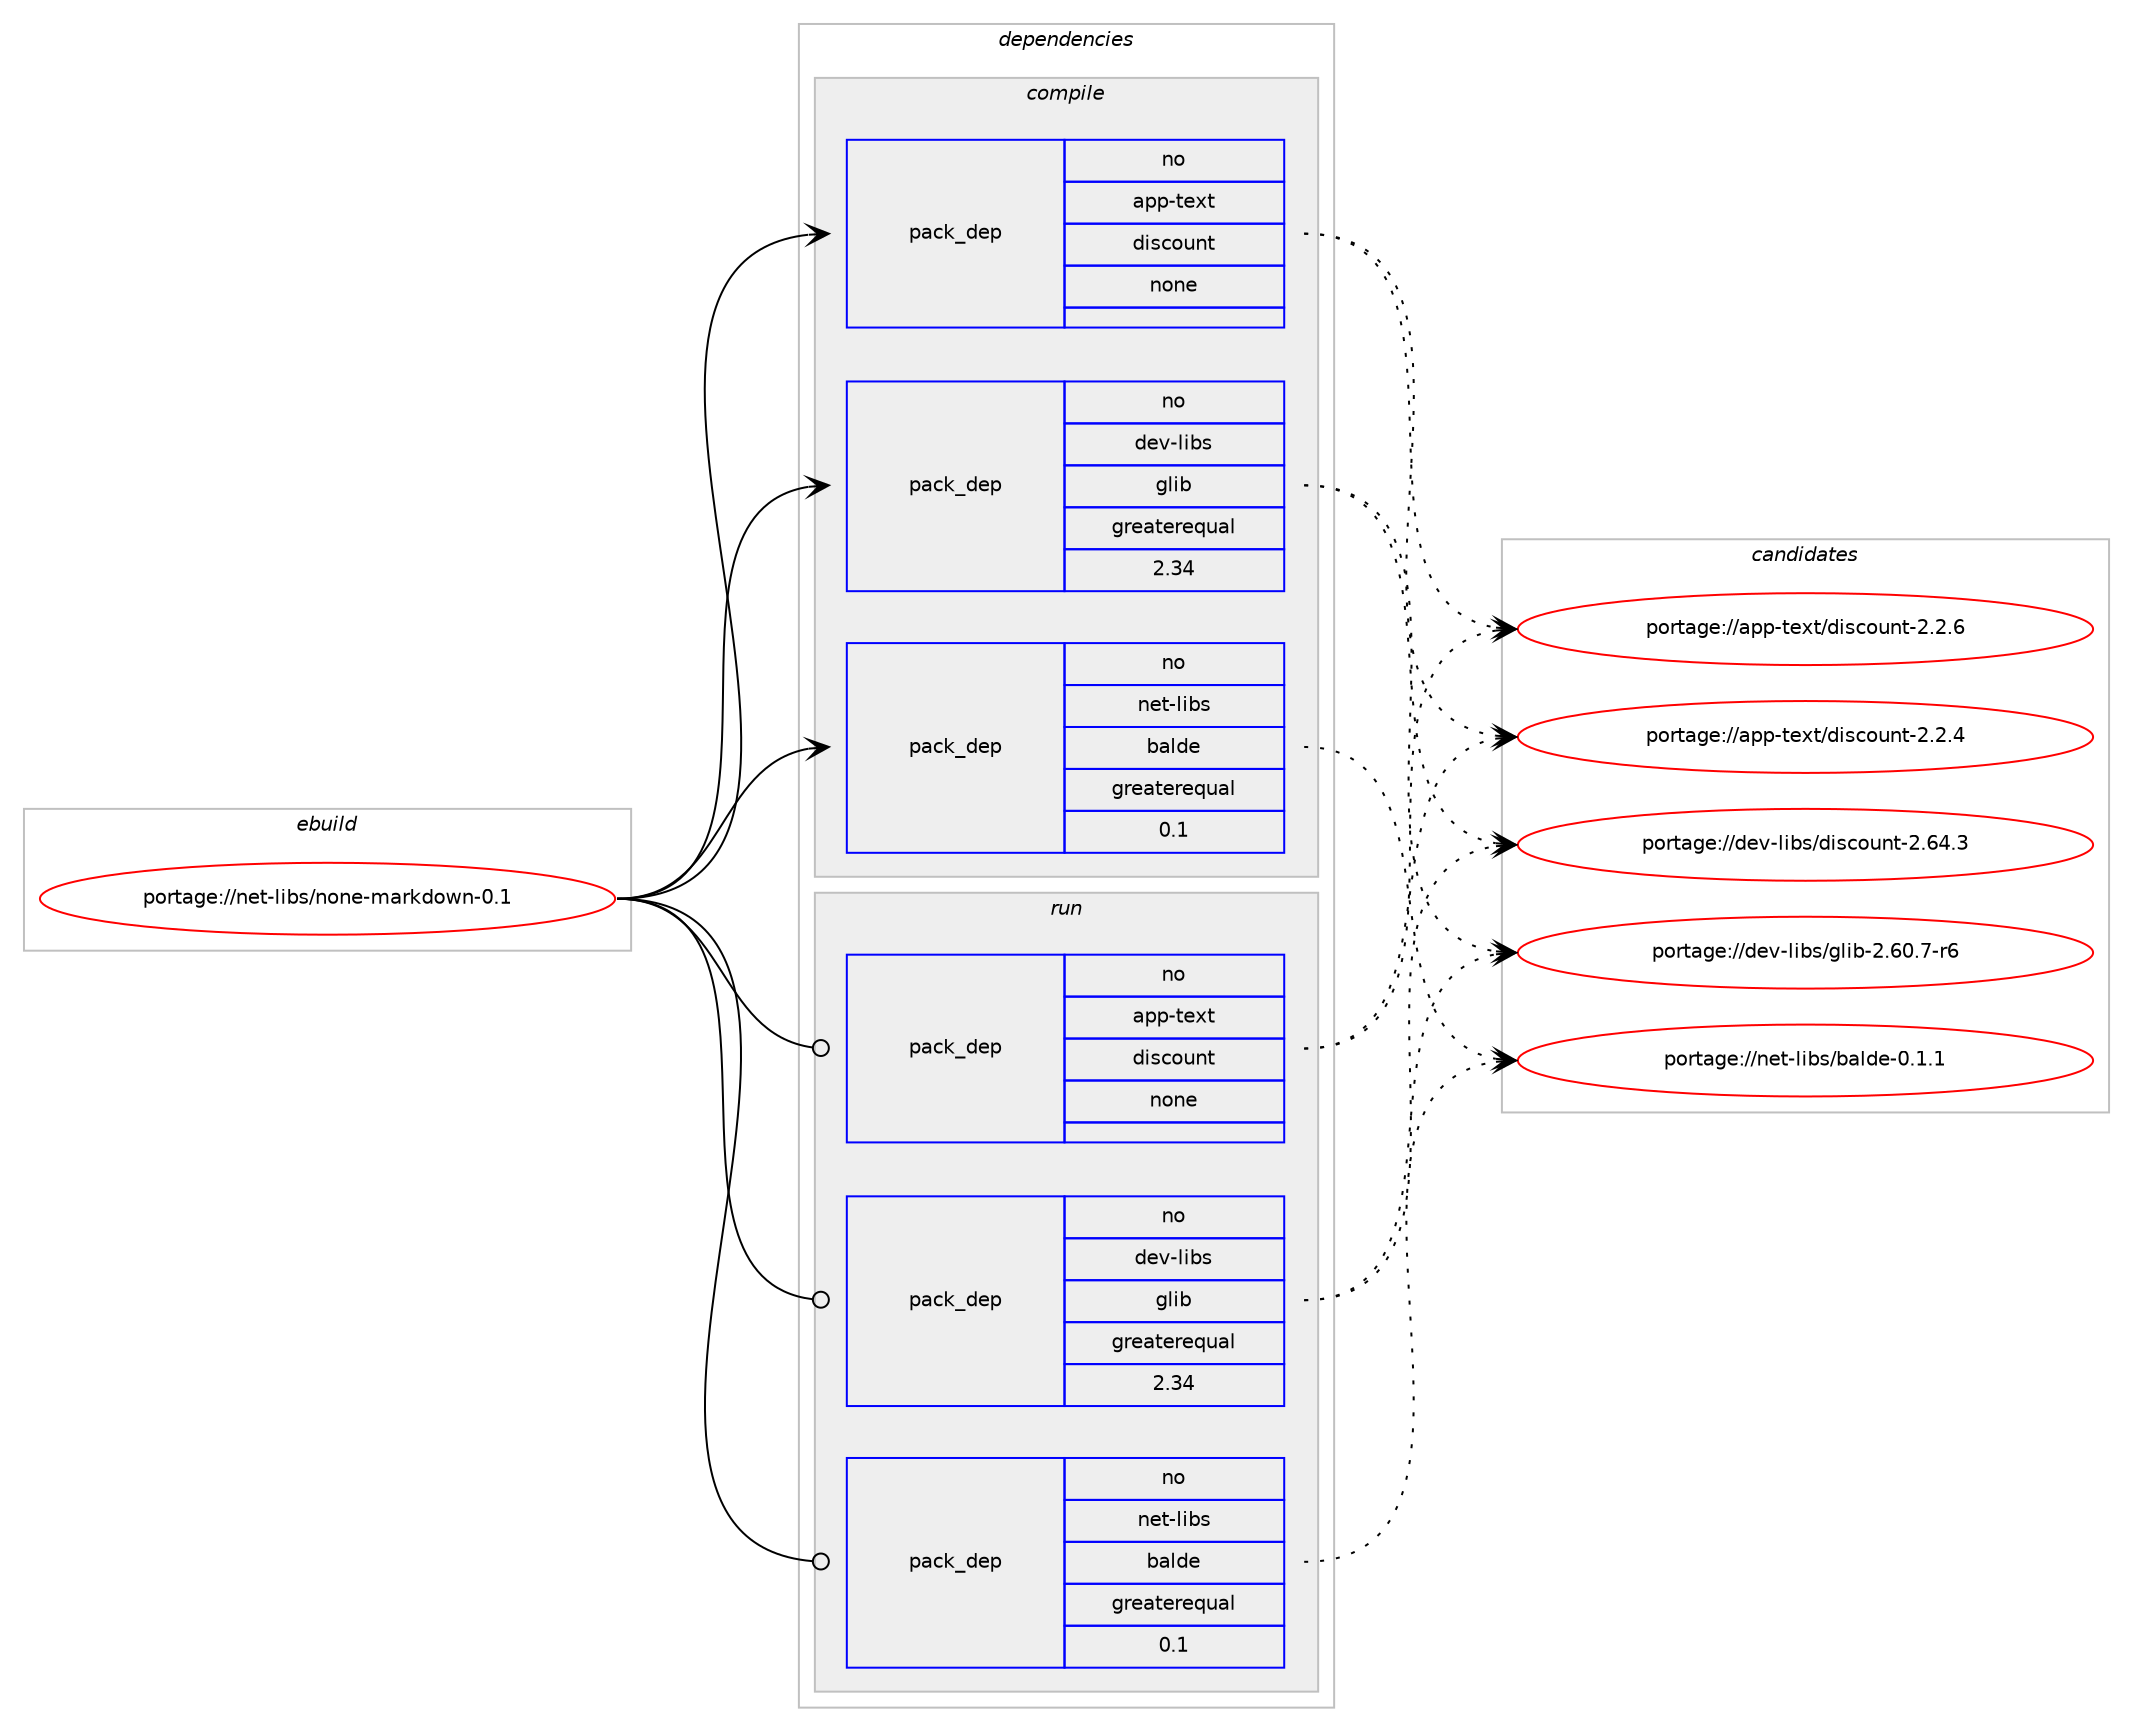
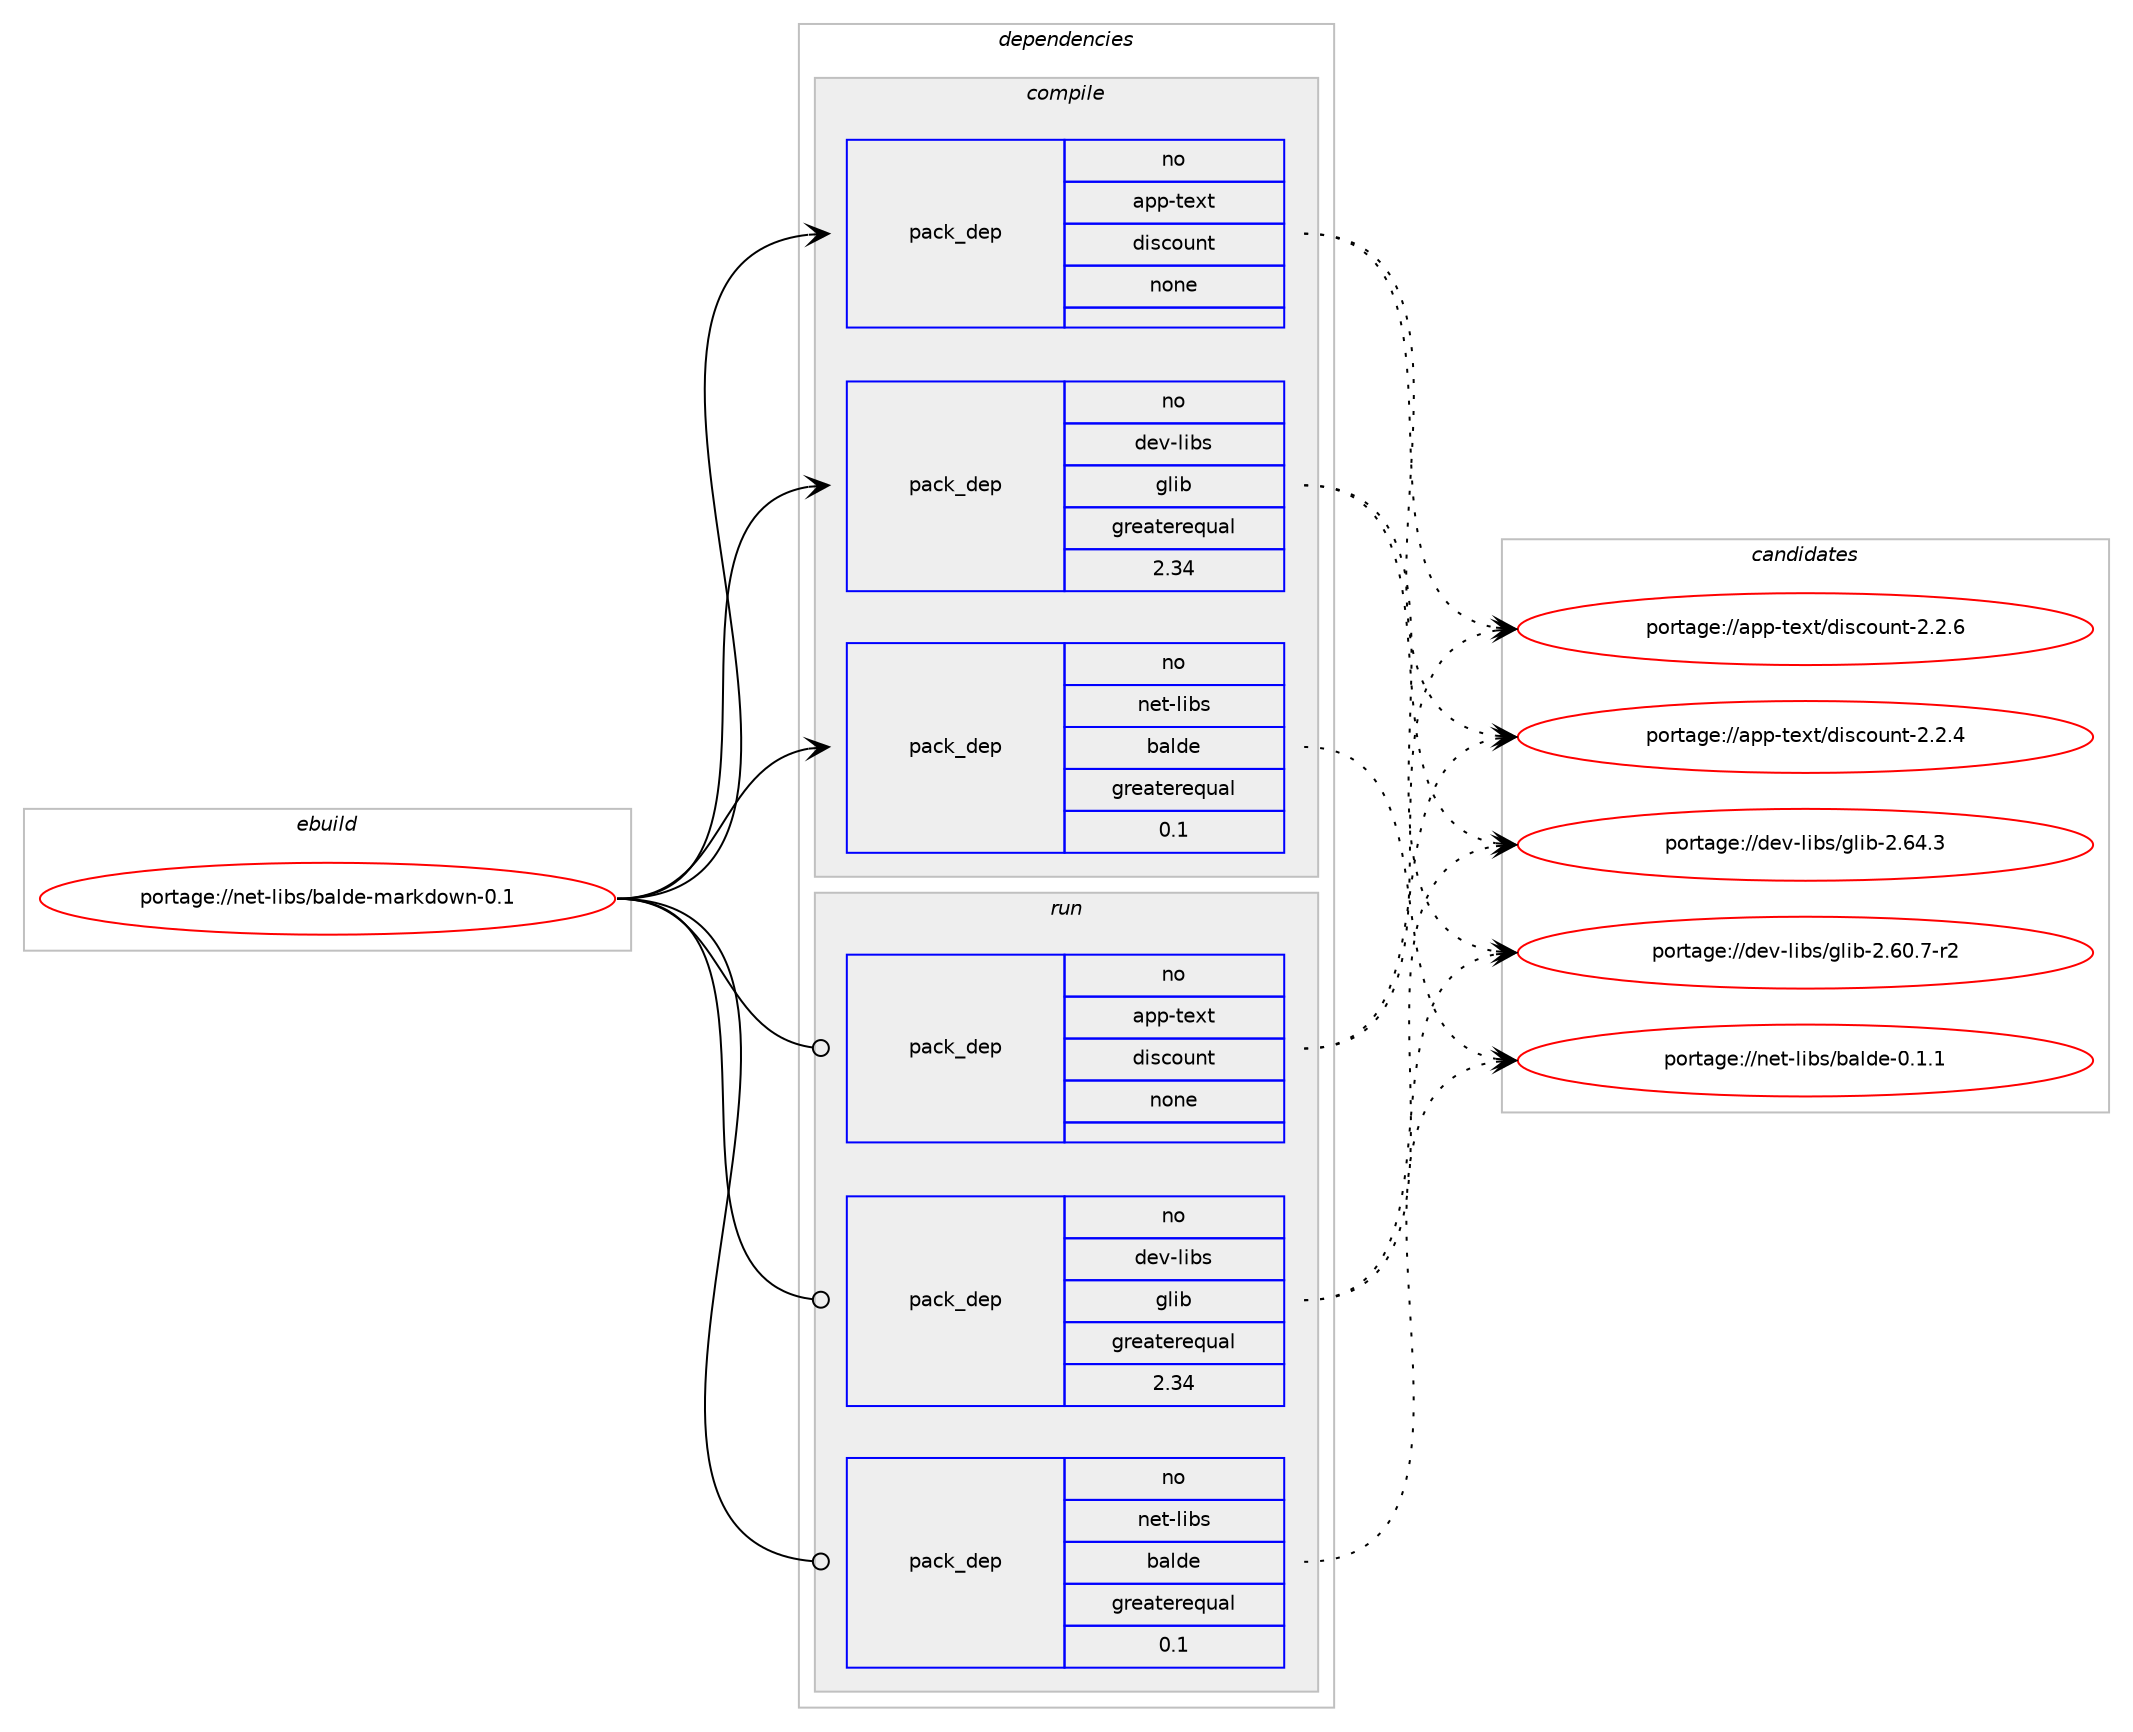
(1805, 845) -> (1805, 845)
(328, 899) -> (328, 899)
(1805, 953) -> (1805, 953)
